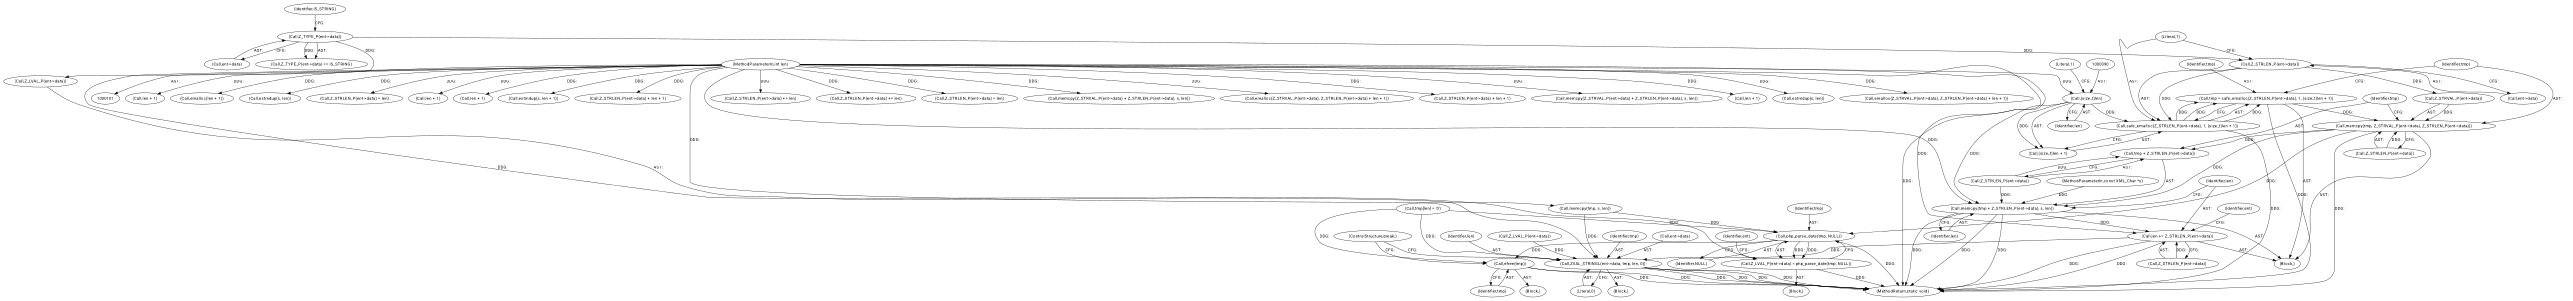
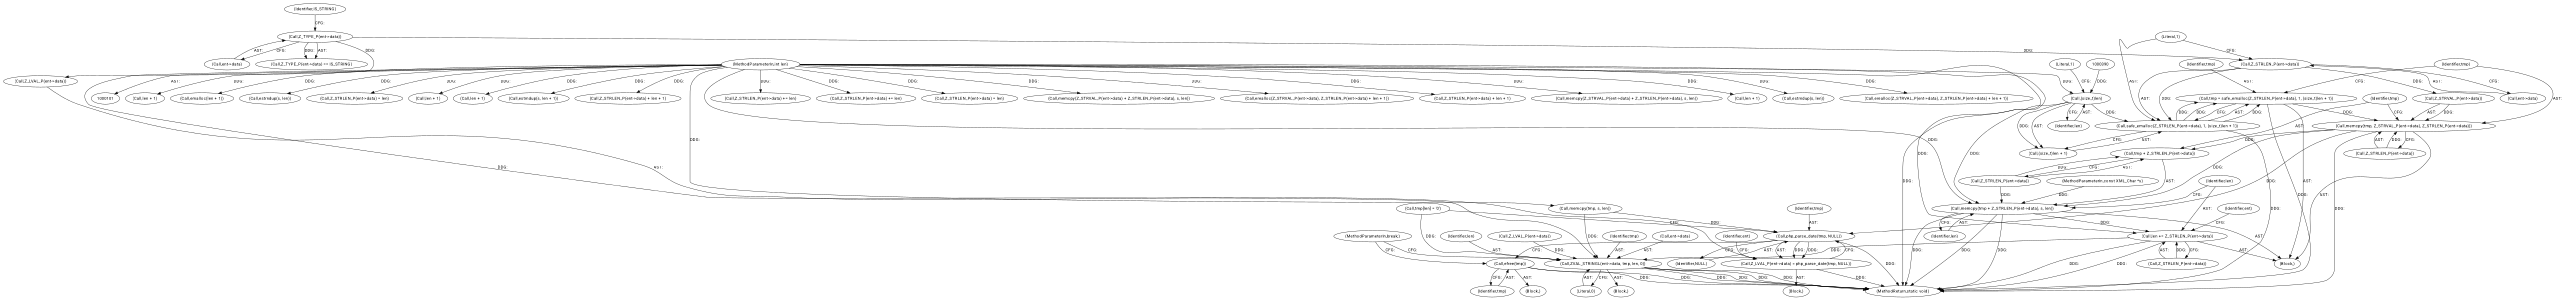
(2103, 81) -> (2103, 81)
(1675, 222) -> (1675, 222)
(1373, 236) -> (1373, 236)
(1538, 250) -> (1538, 250)
(1351, 251) -> none
